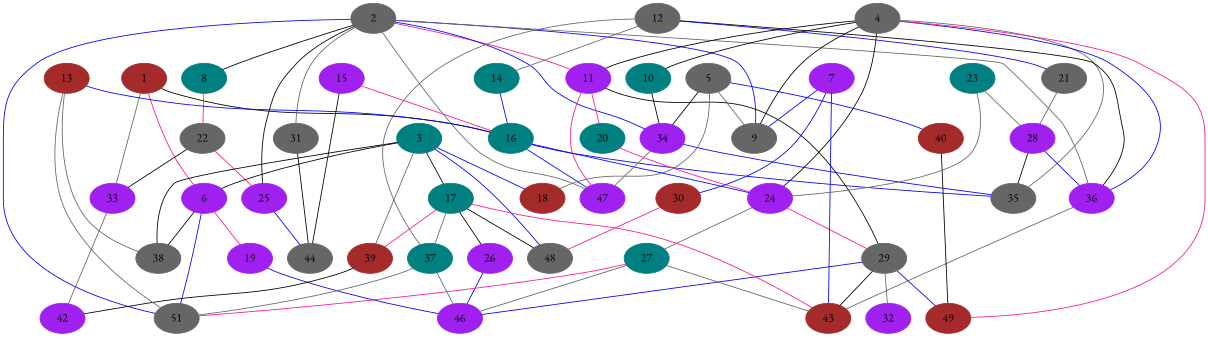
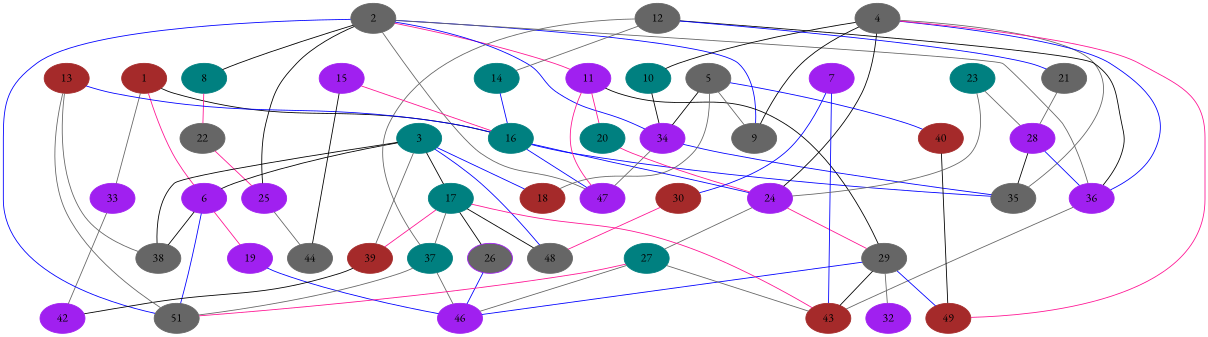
(735, 36) -> none
(793, 108) -> none
(296, 138) -> none
(157, 168) -> none
(287, 228) -> (287, 228)
(490, 258) -> (490, 258)
